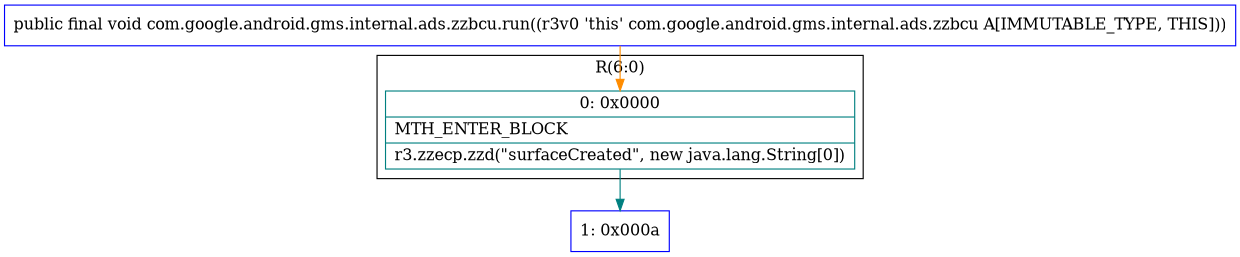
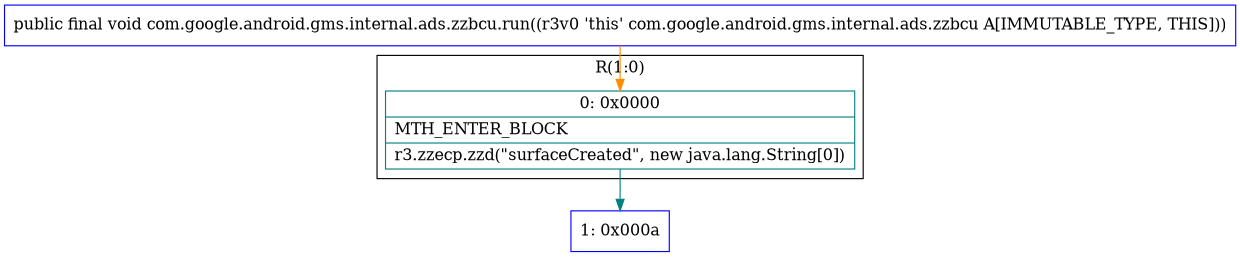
(620, 68) -> (620, 68)
